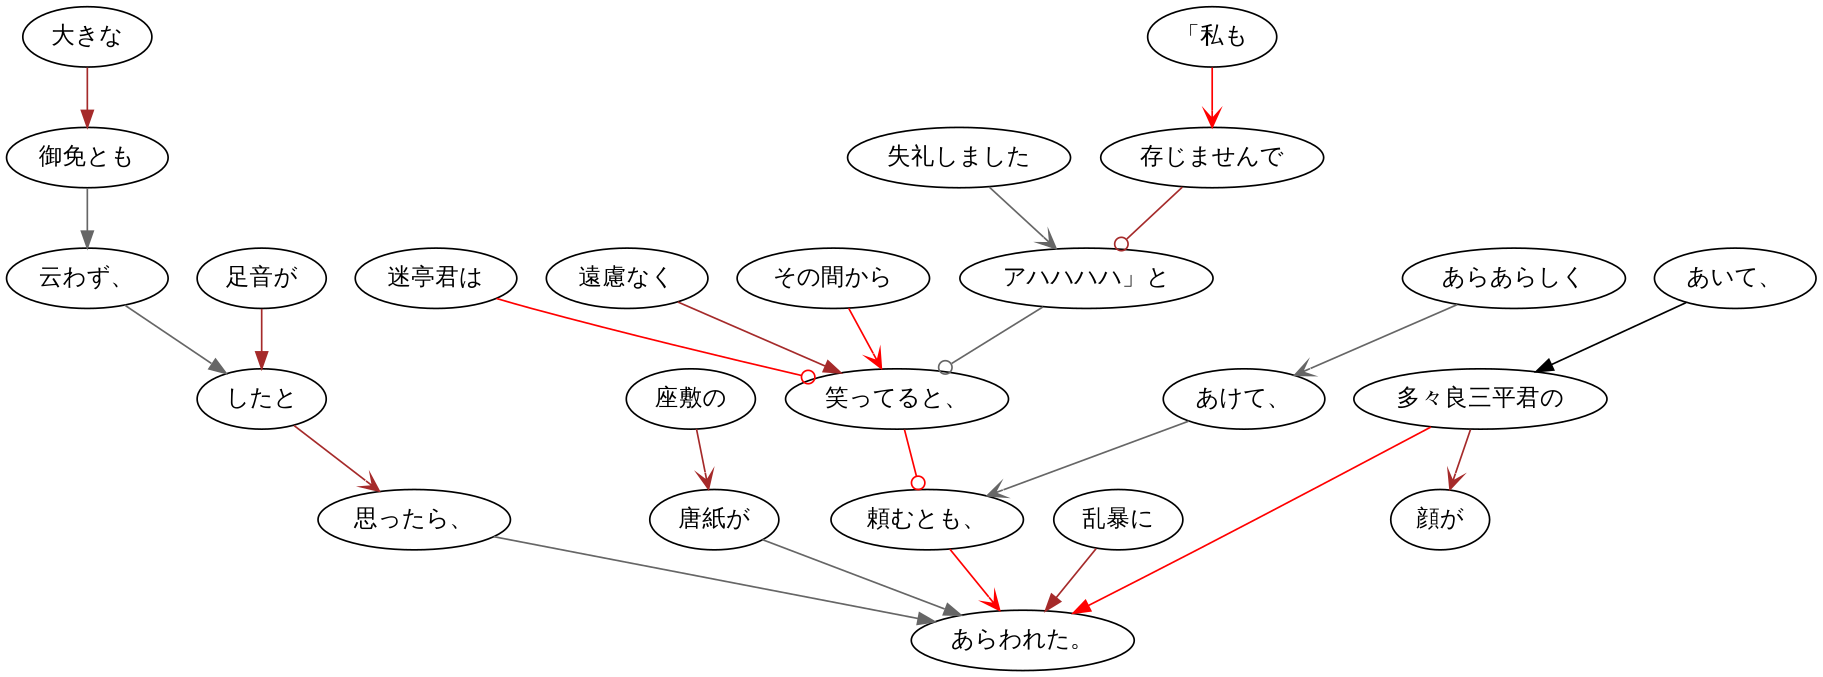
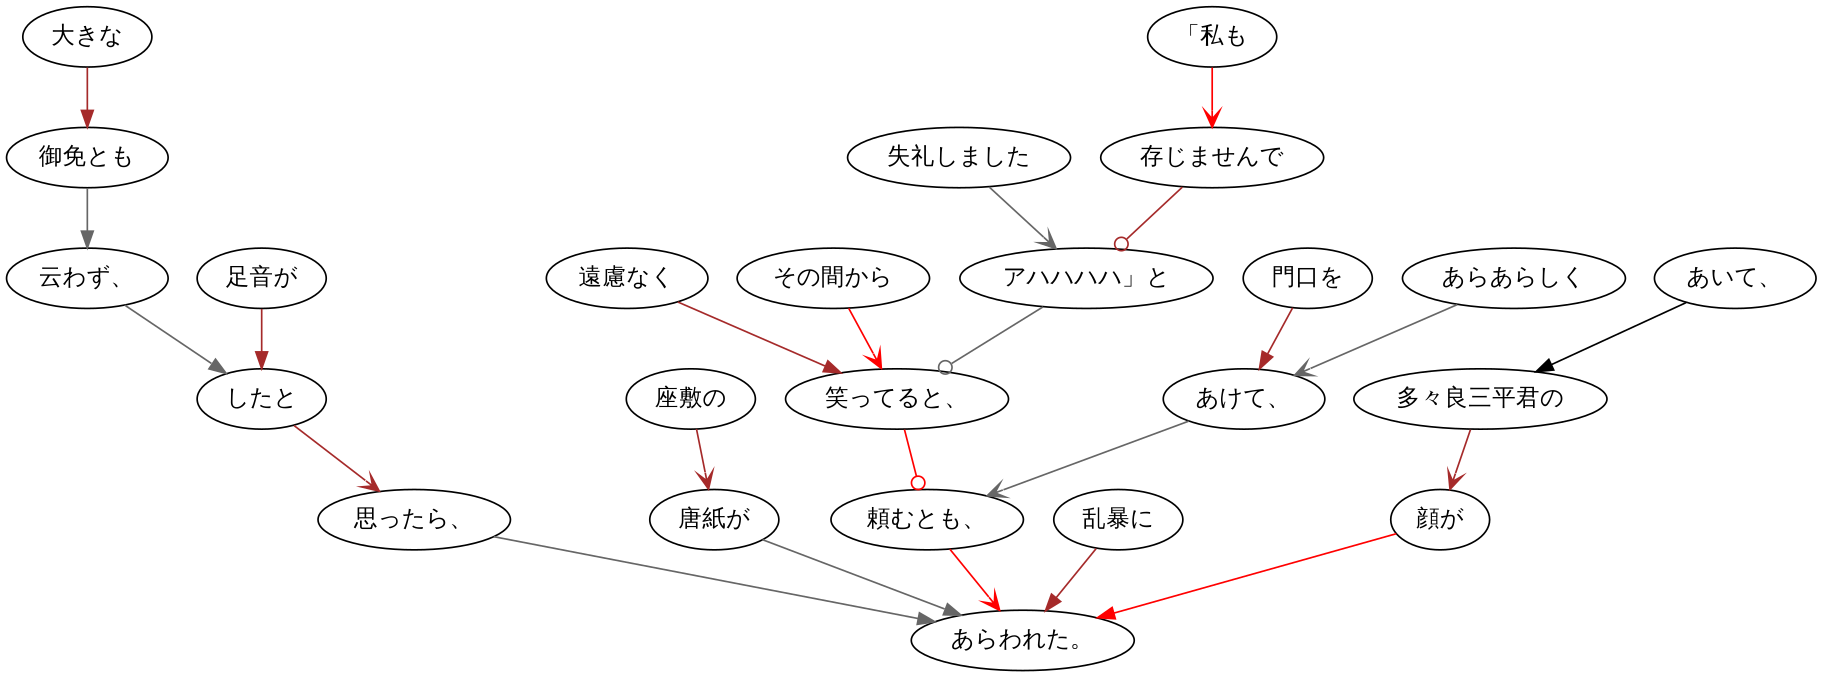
(436, 278) -> none
none -> (1308, 278)
(1260, 517) -> (1255, 573)
